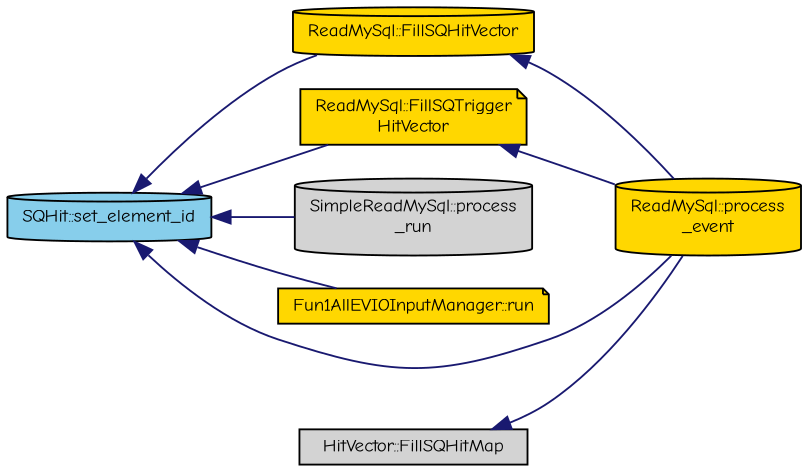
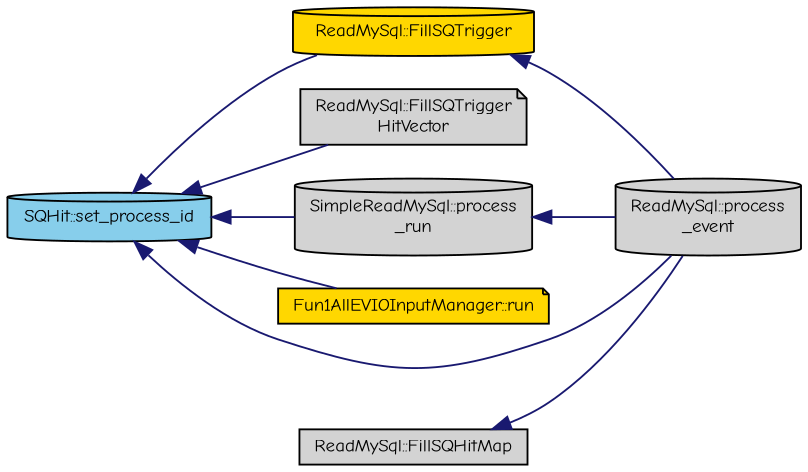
(413, 32) -> (413, 32)
(413, 117) -> (413, 117)
(566, 167) -> (584, 217)
(109, 217) -> (109, 217)
(708, 217) -> (708, 217)
(413, 447) -> (413, 447)
